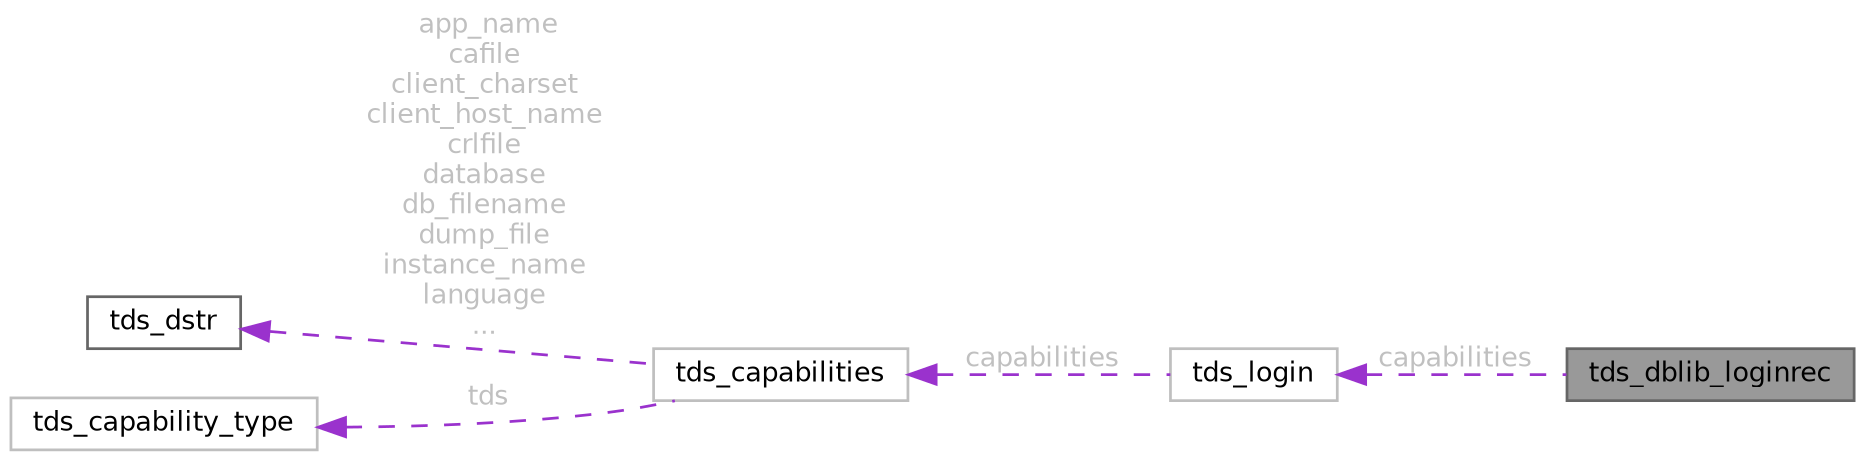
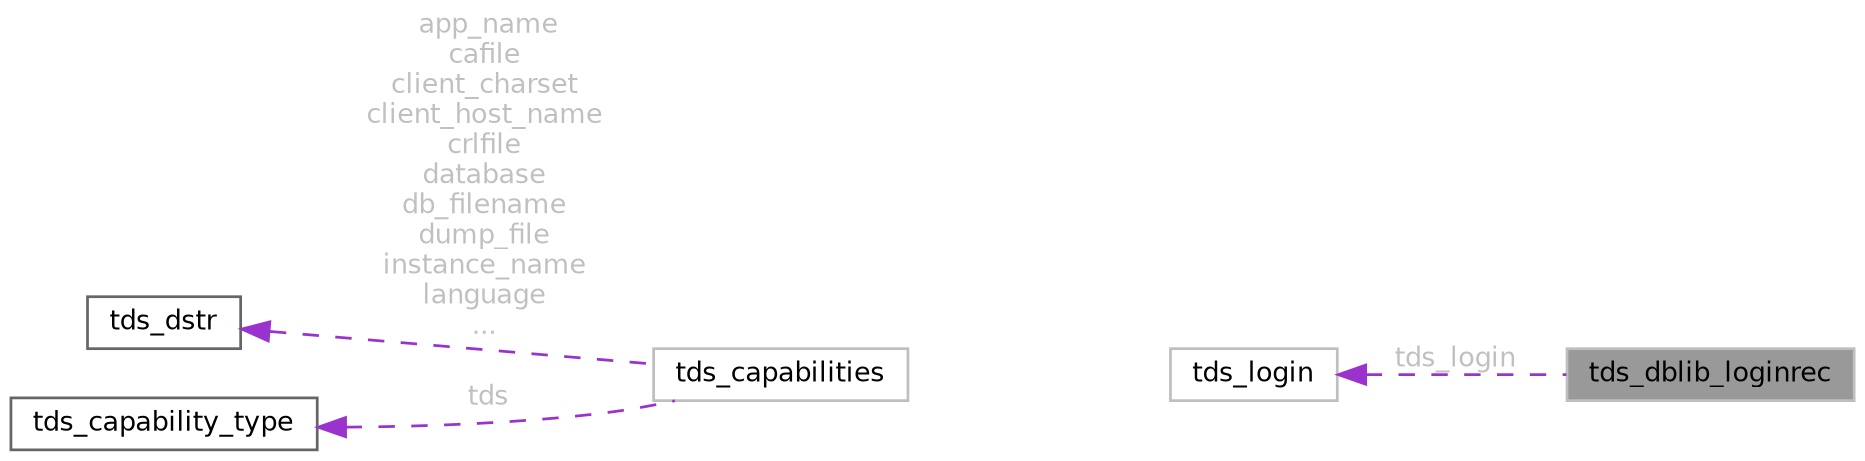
(1452, 360) -> (1452, 360)
(1054, 375) -> none
(1711, 375) -> (1711, 375)
(164, 424) -> (164, 424)
